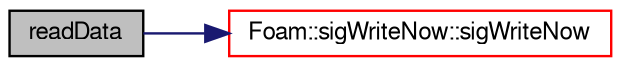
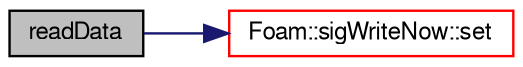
(420, 33) -> (371, 33)
